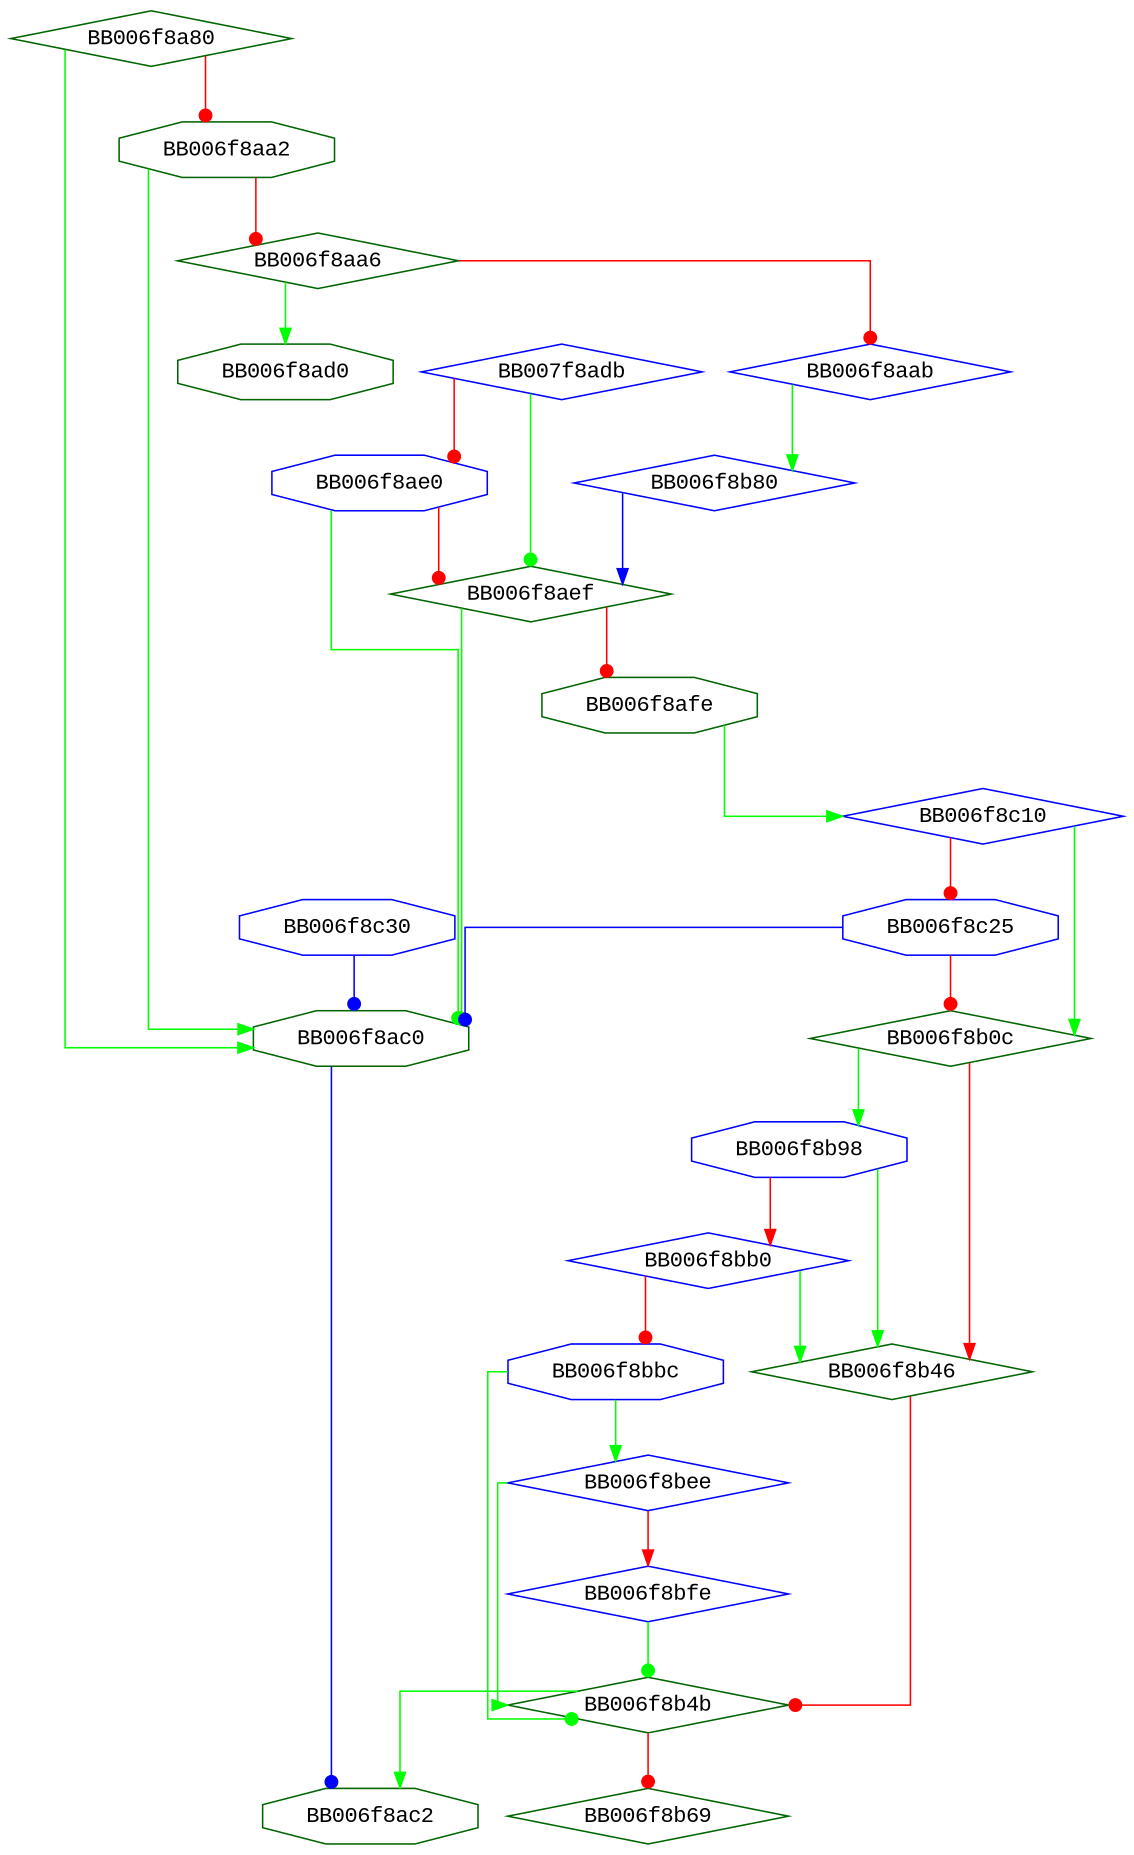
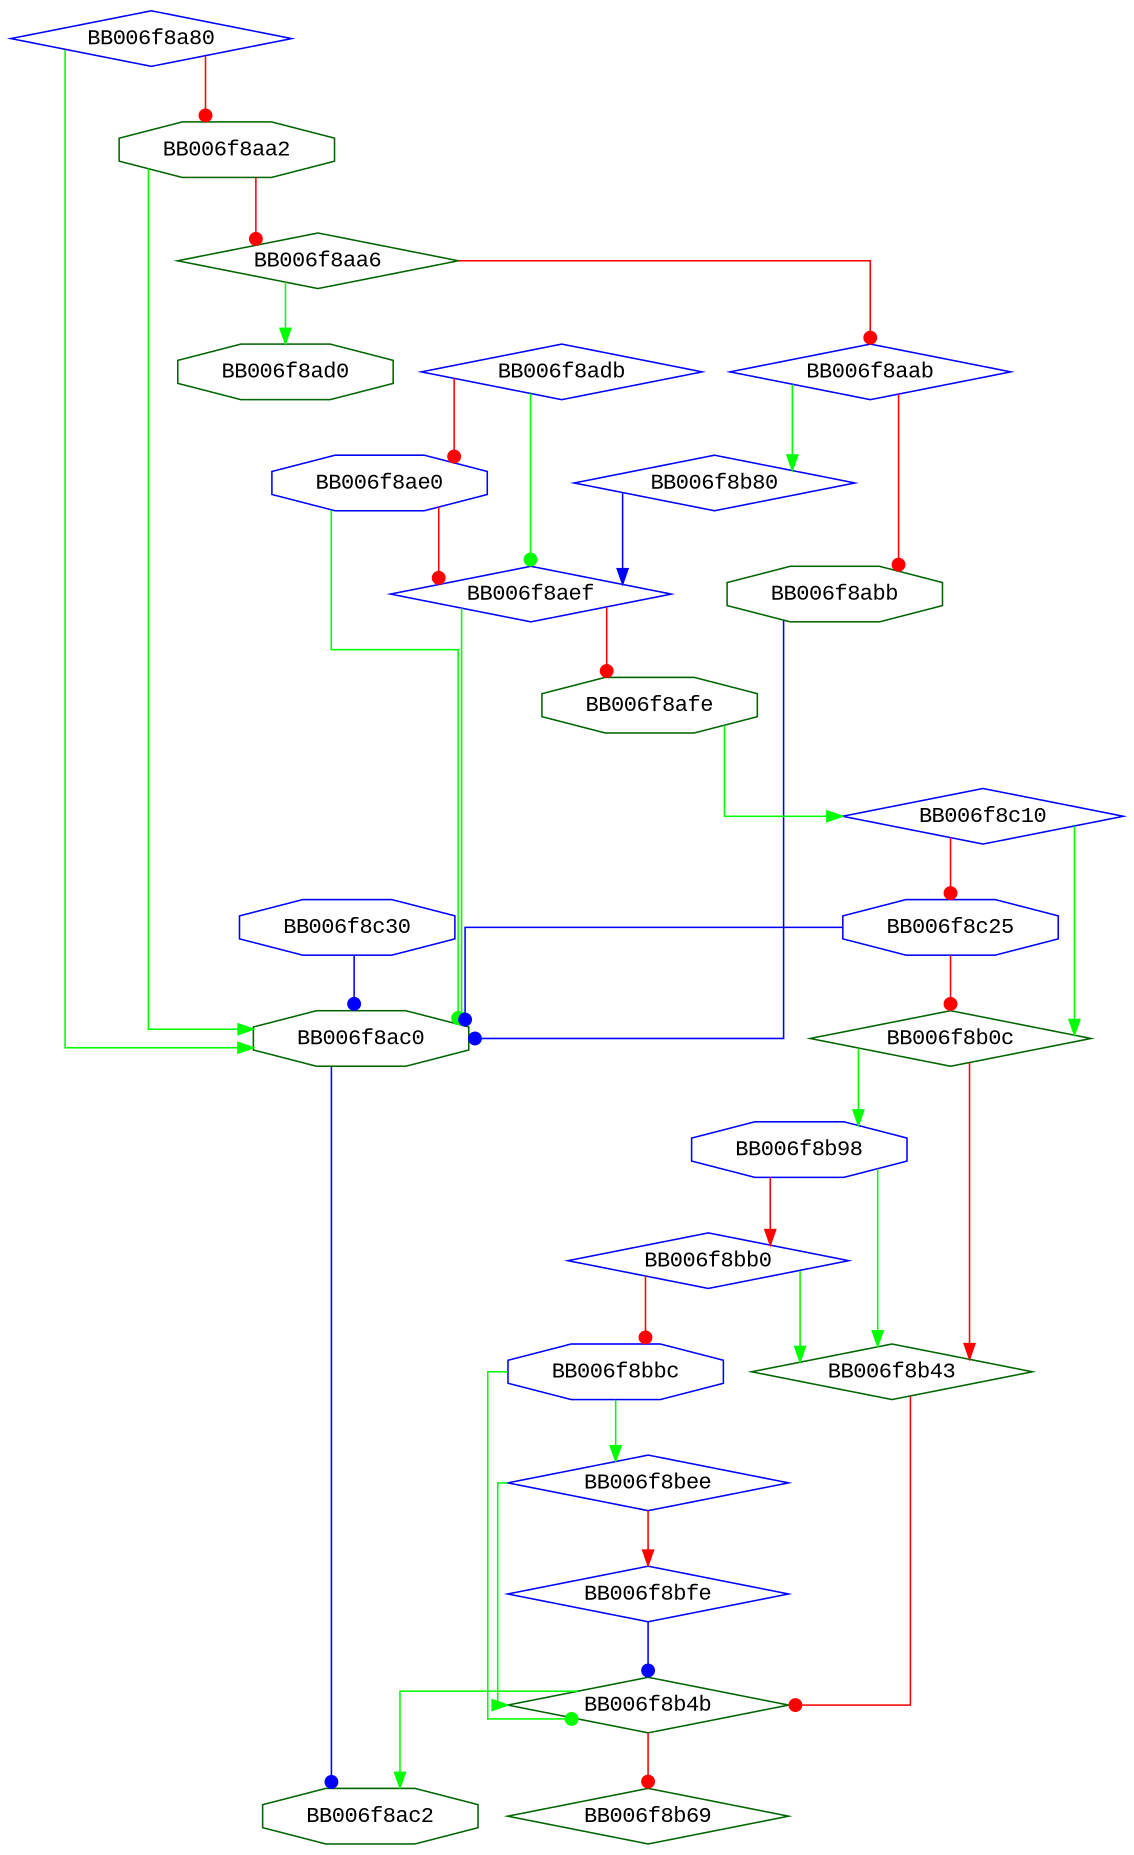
(151, 39) -> (151, 39)
(562, 372) -> (562, 372)
(531, 594) -> (531, 594)
none -> (835, 594)
(892, 1372) -> (892, 1372)
(648, 1643) -> (648, 1643)
